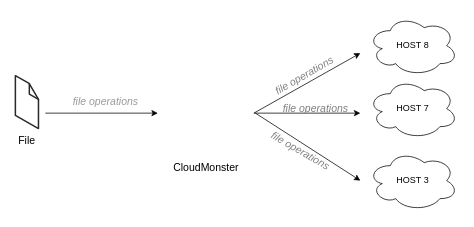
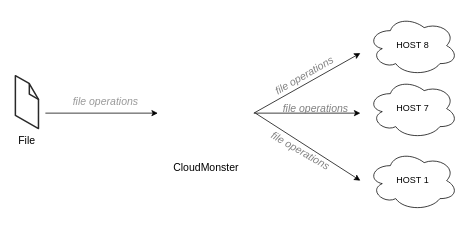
(413, 180) -> (413, 180)
